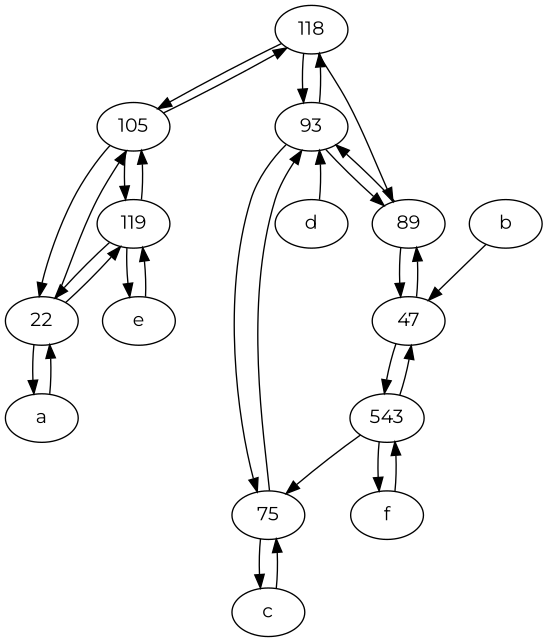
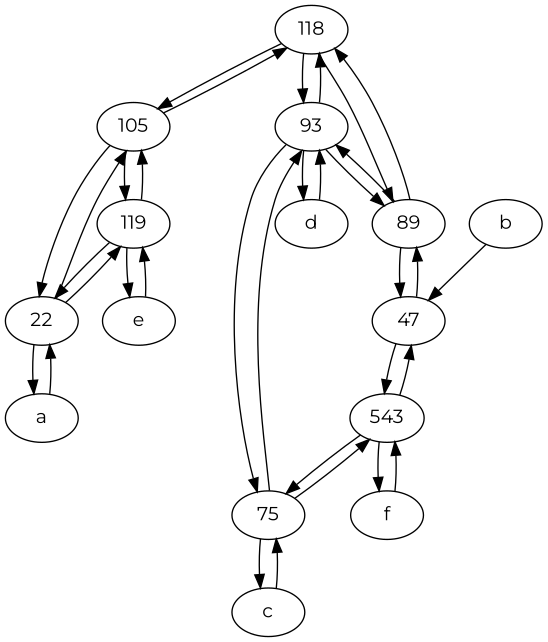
none -> (384, 126)
none -> (303, 168)
none -> (327, 474)
